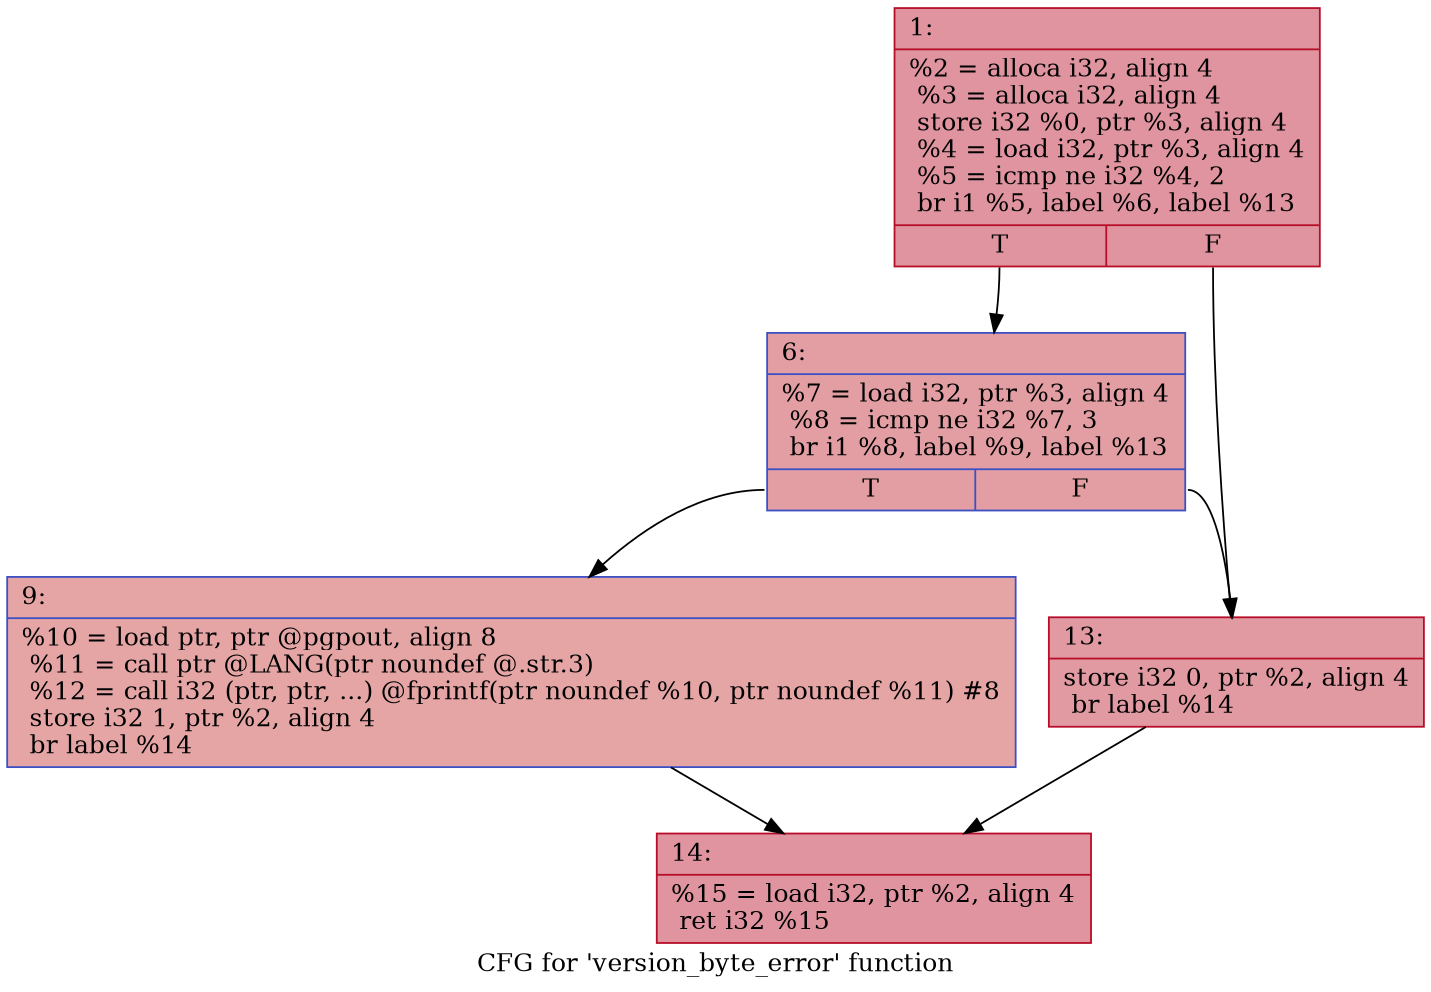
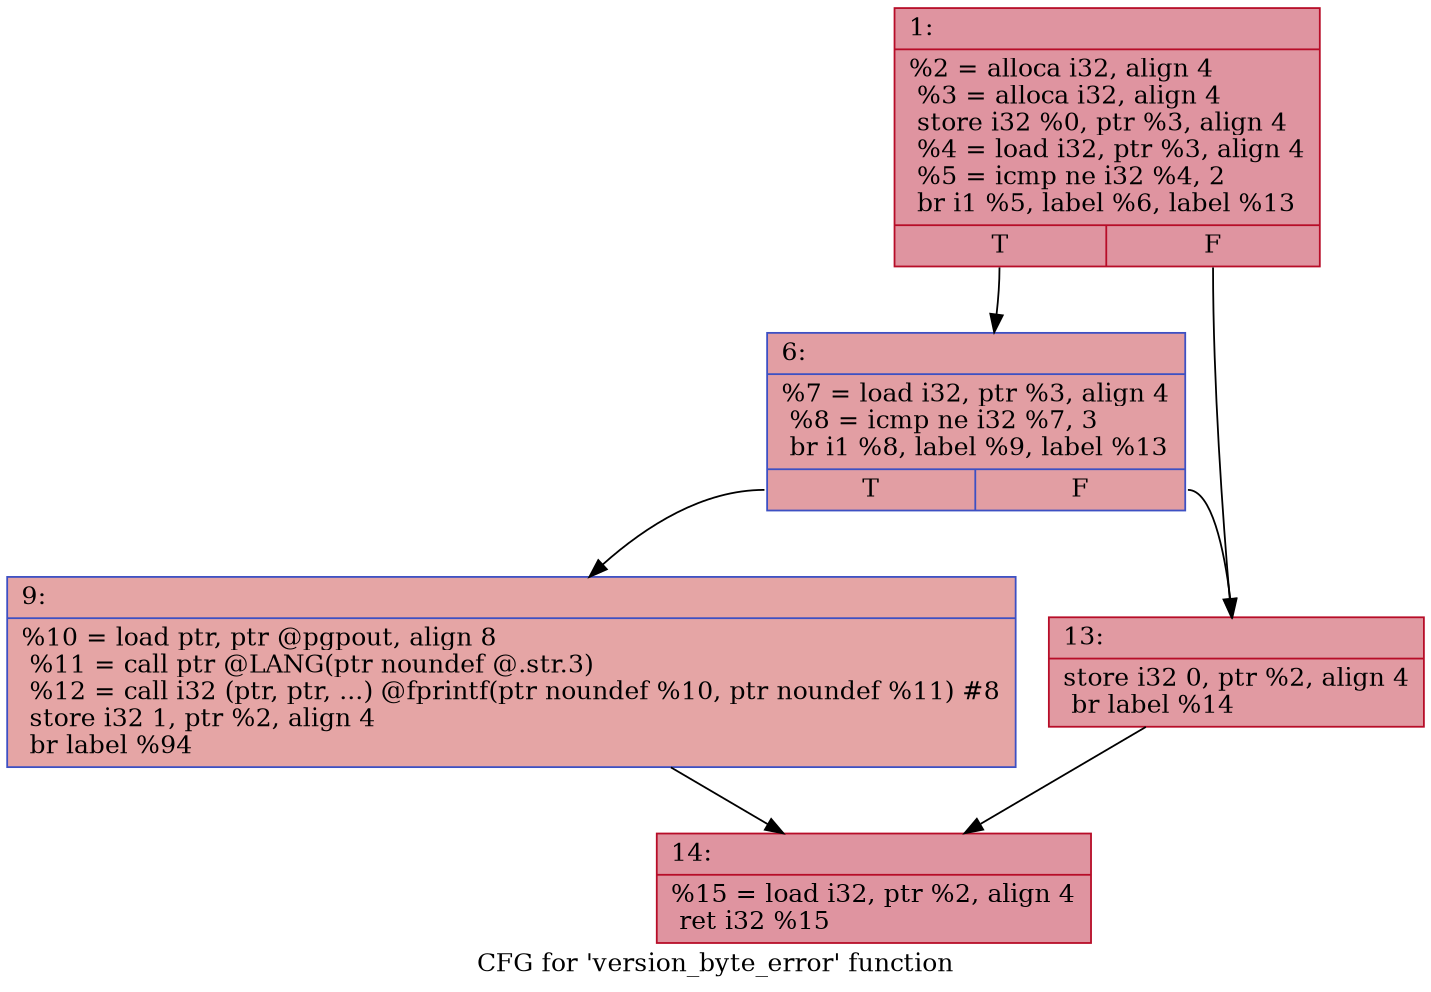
(108, 746) -> (108, 746)
